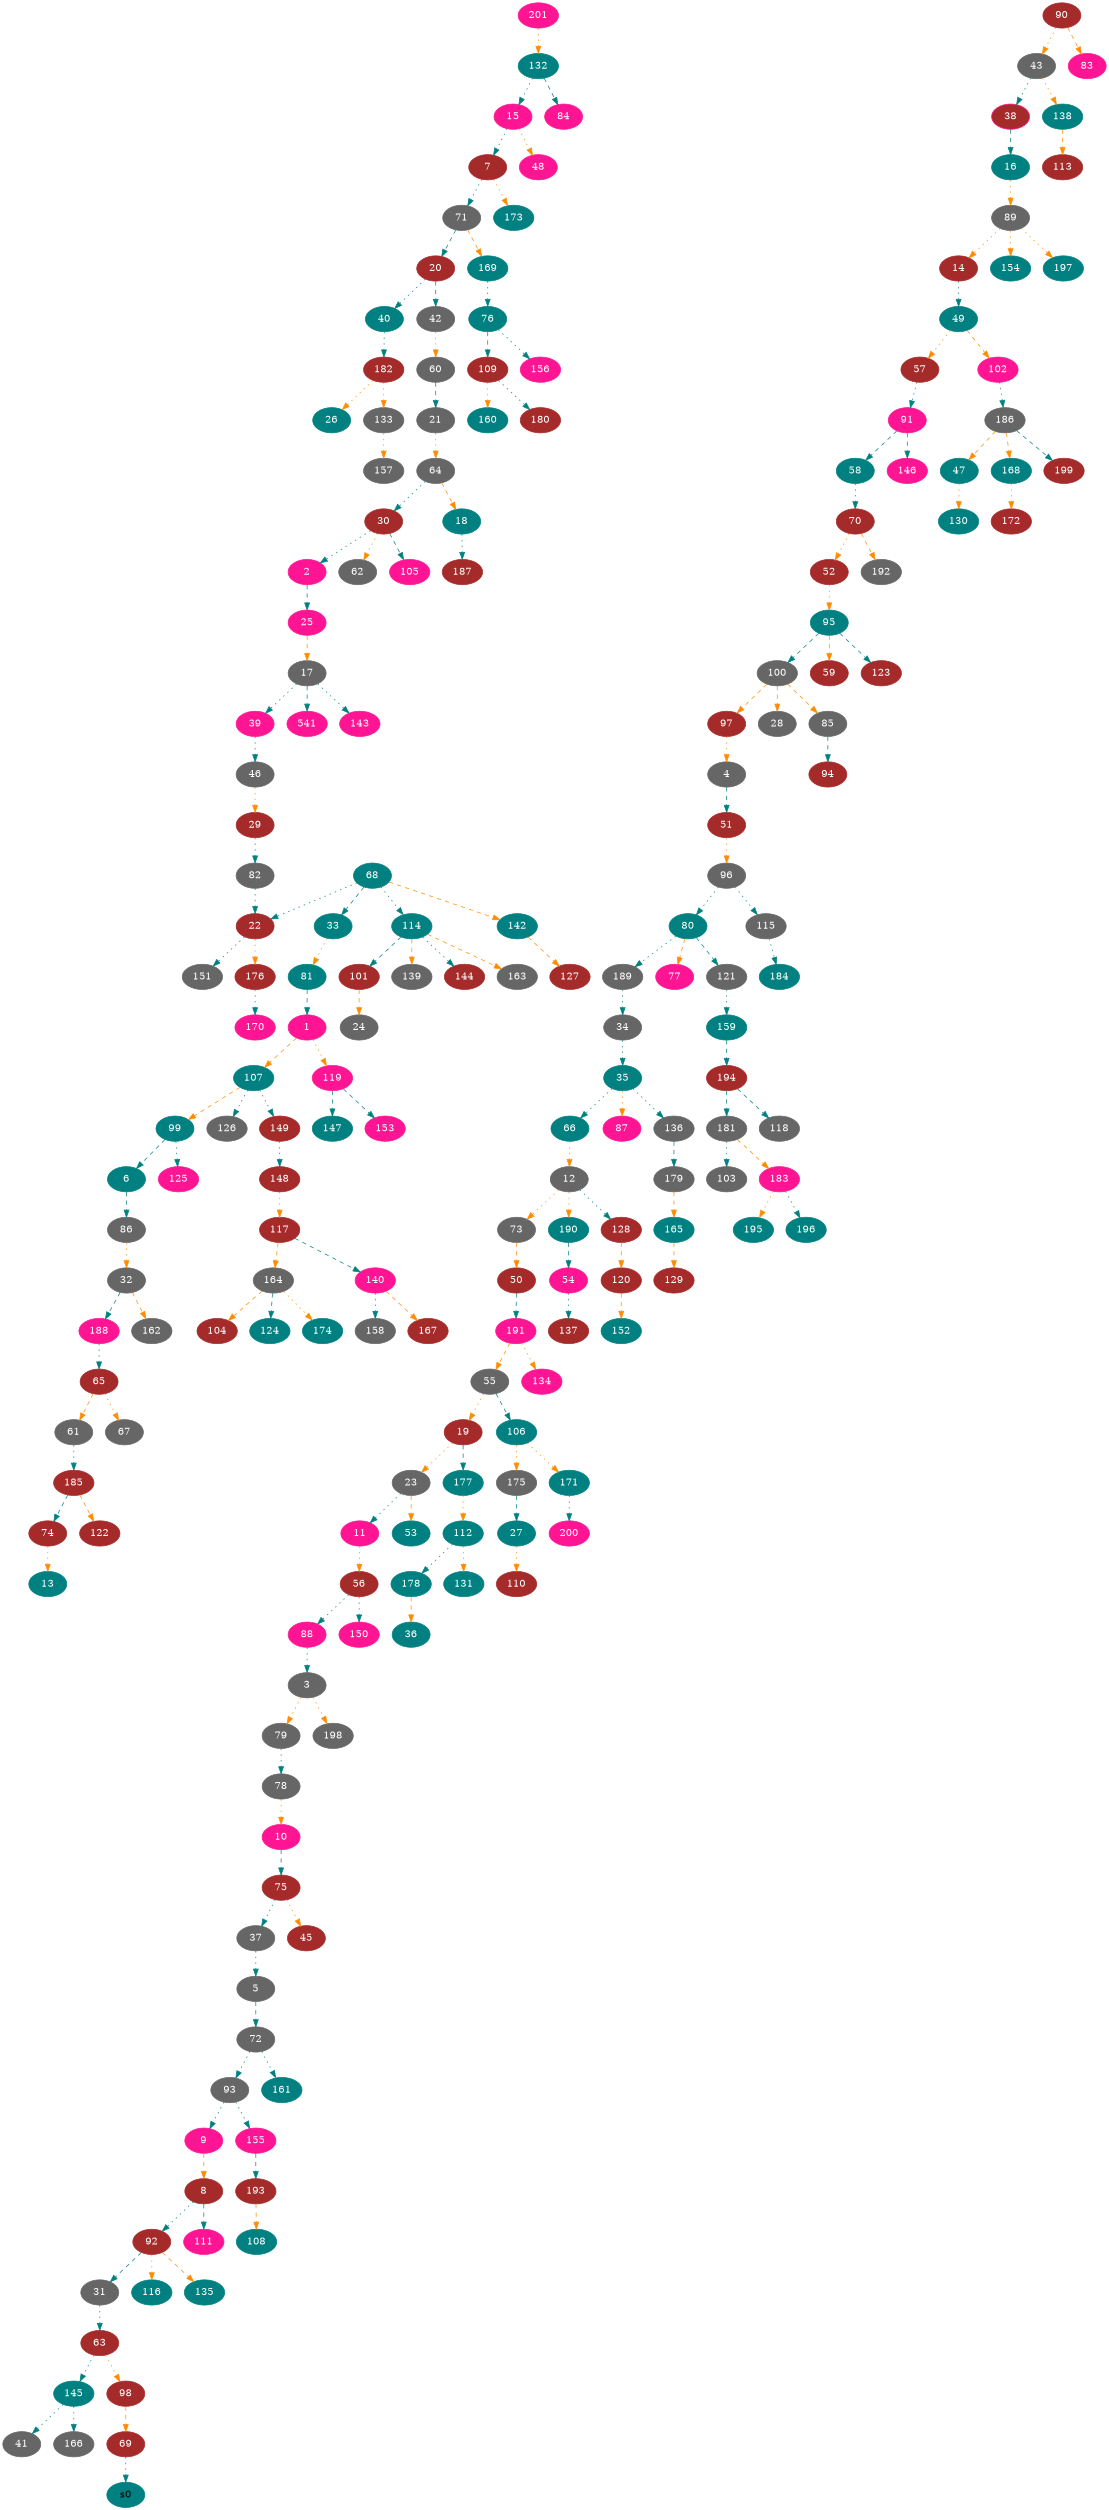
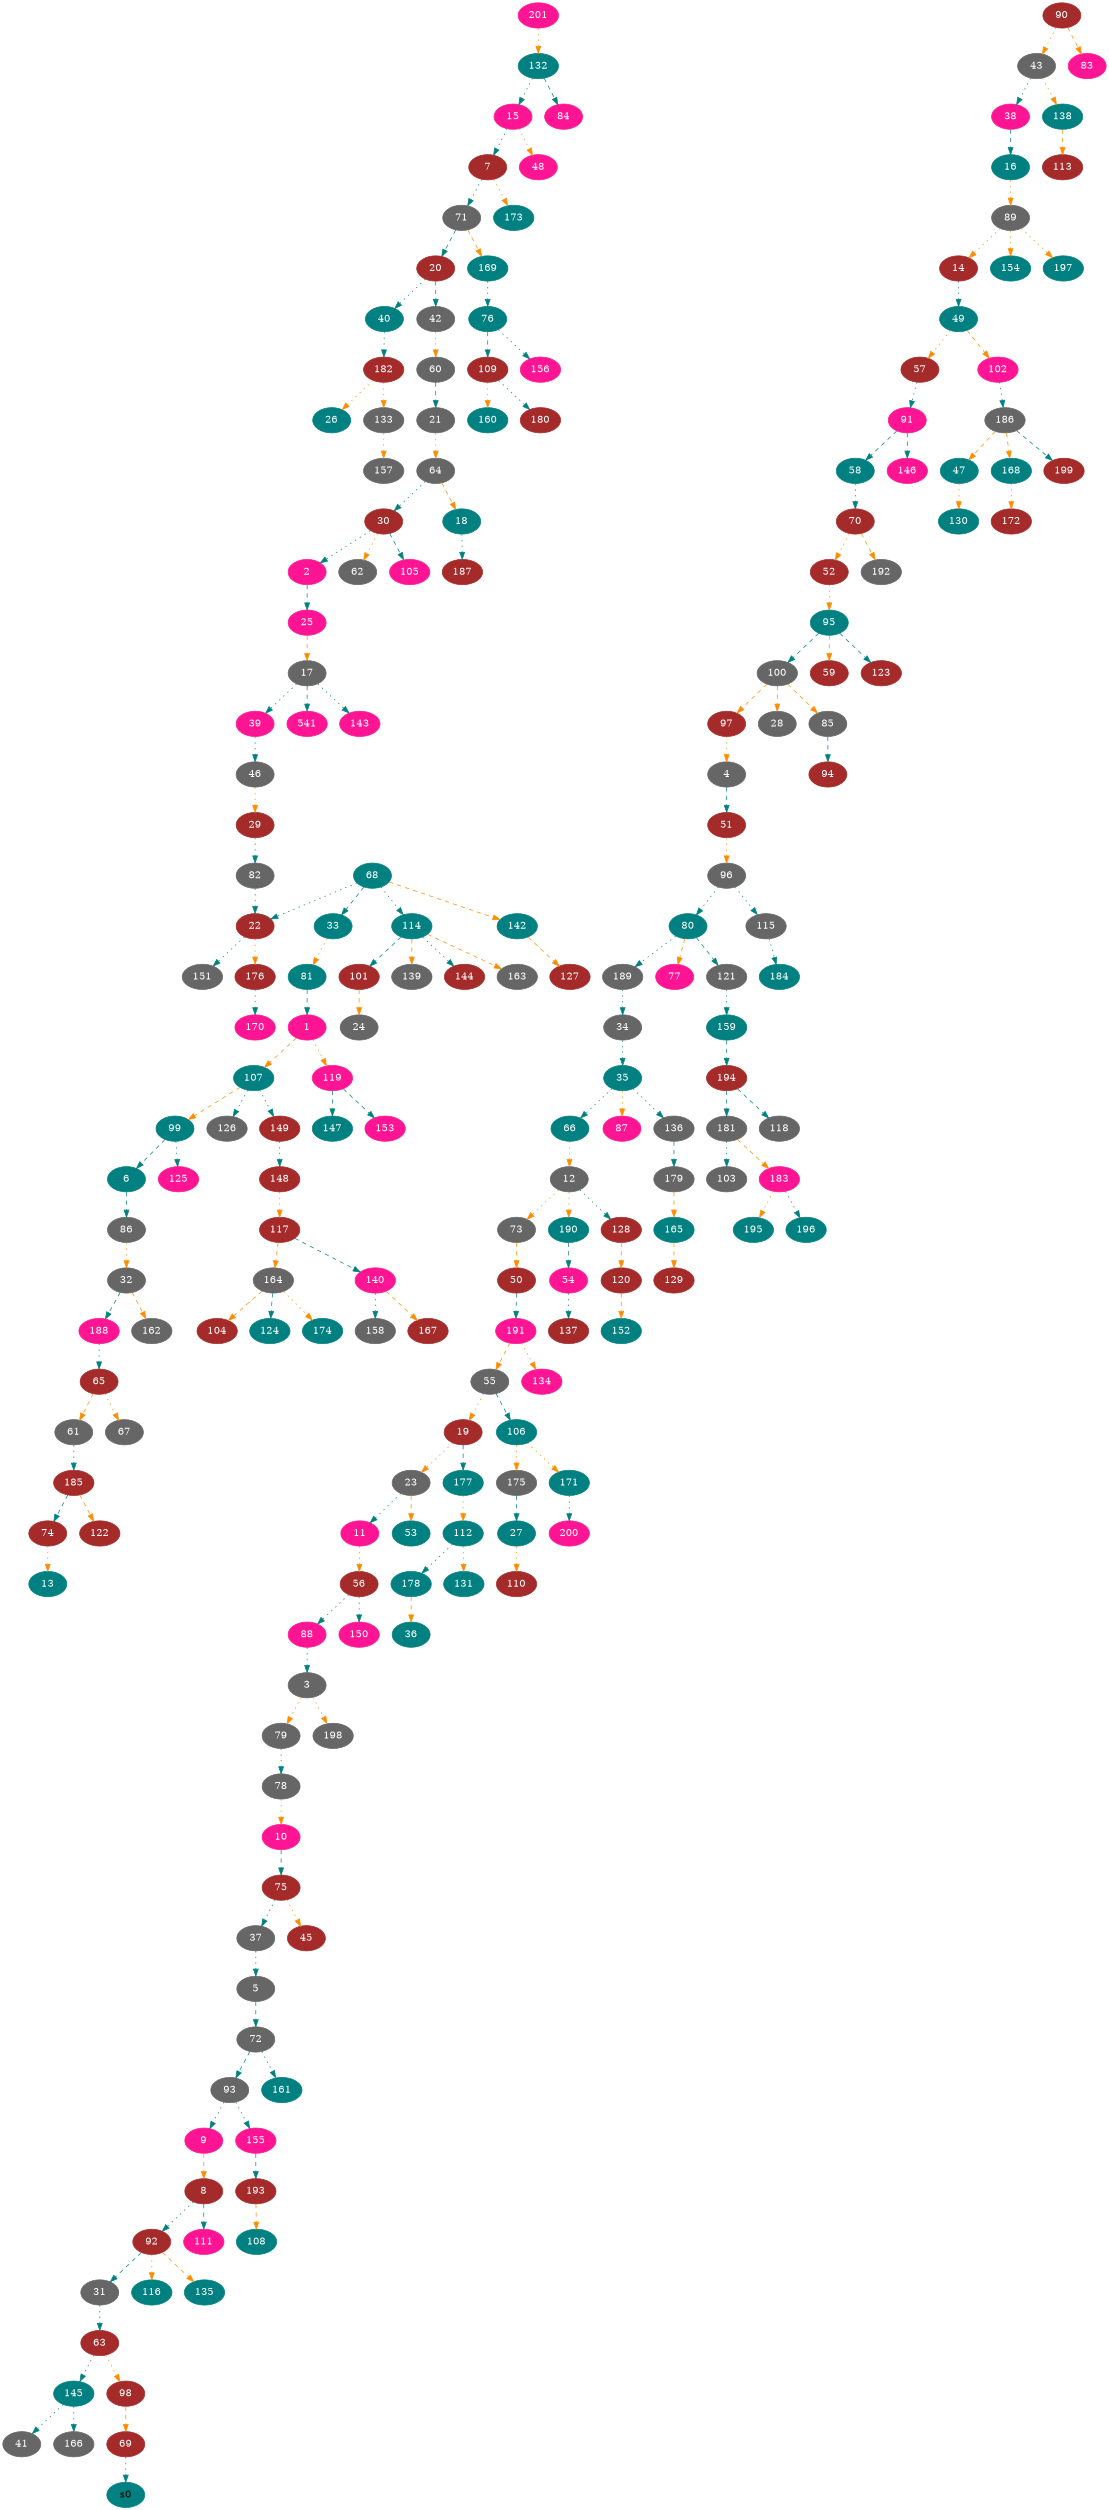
(1011, 117) -> (1011, 117)
(244, 2062) -> (244, 2062)
